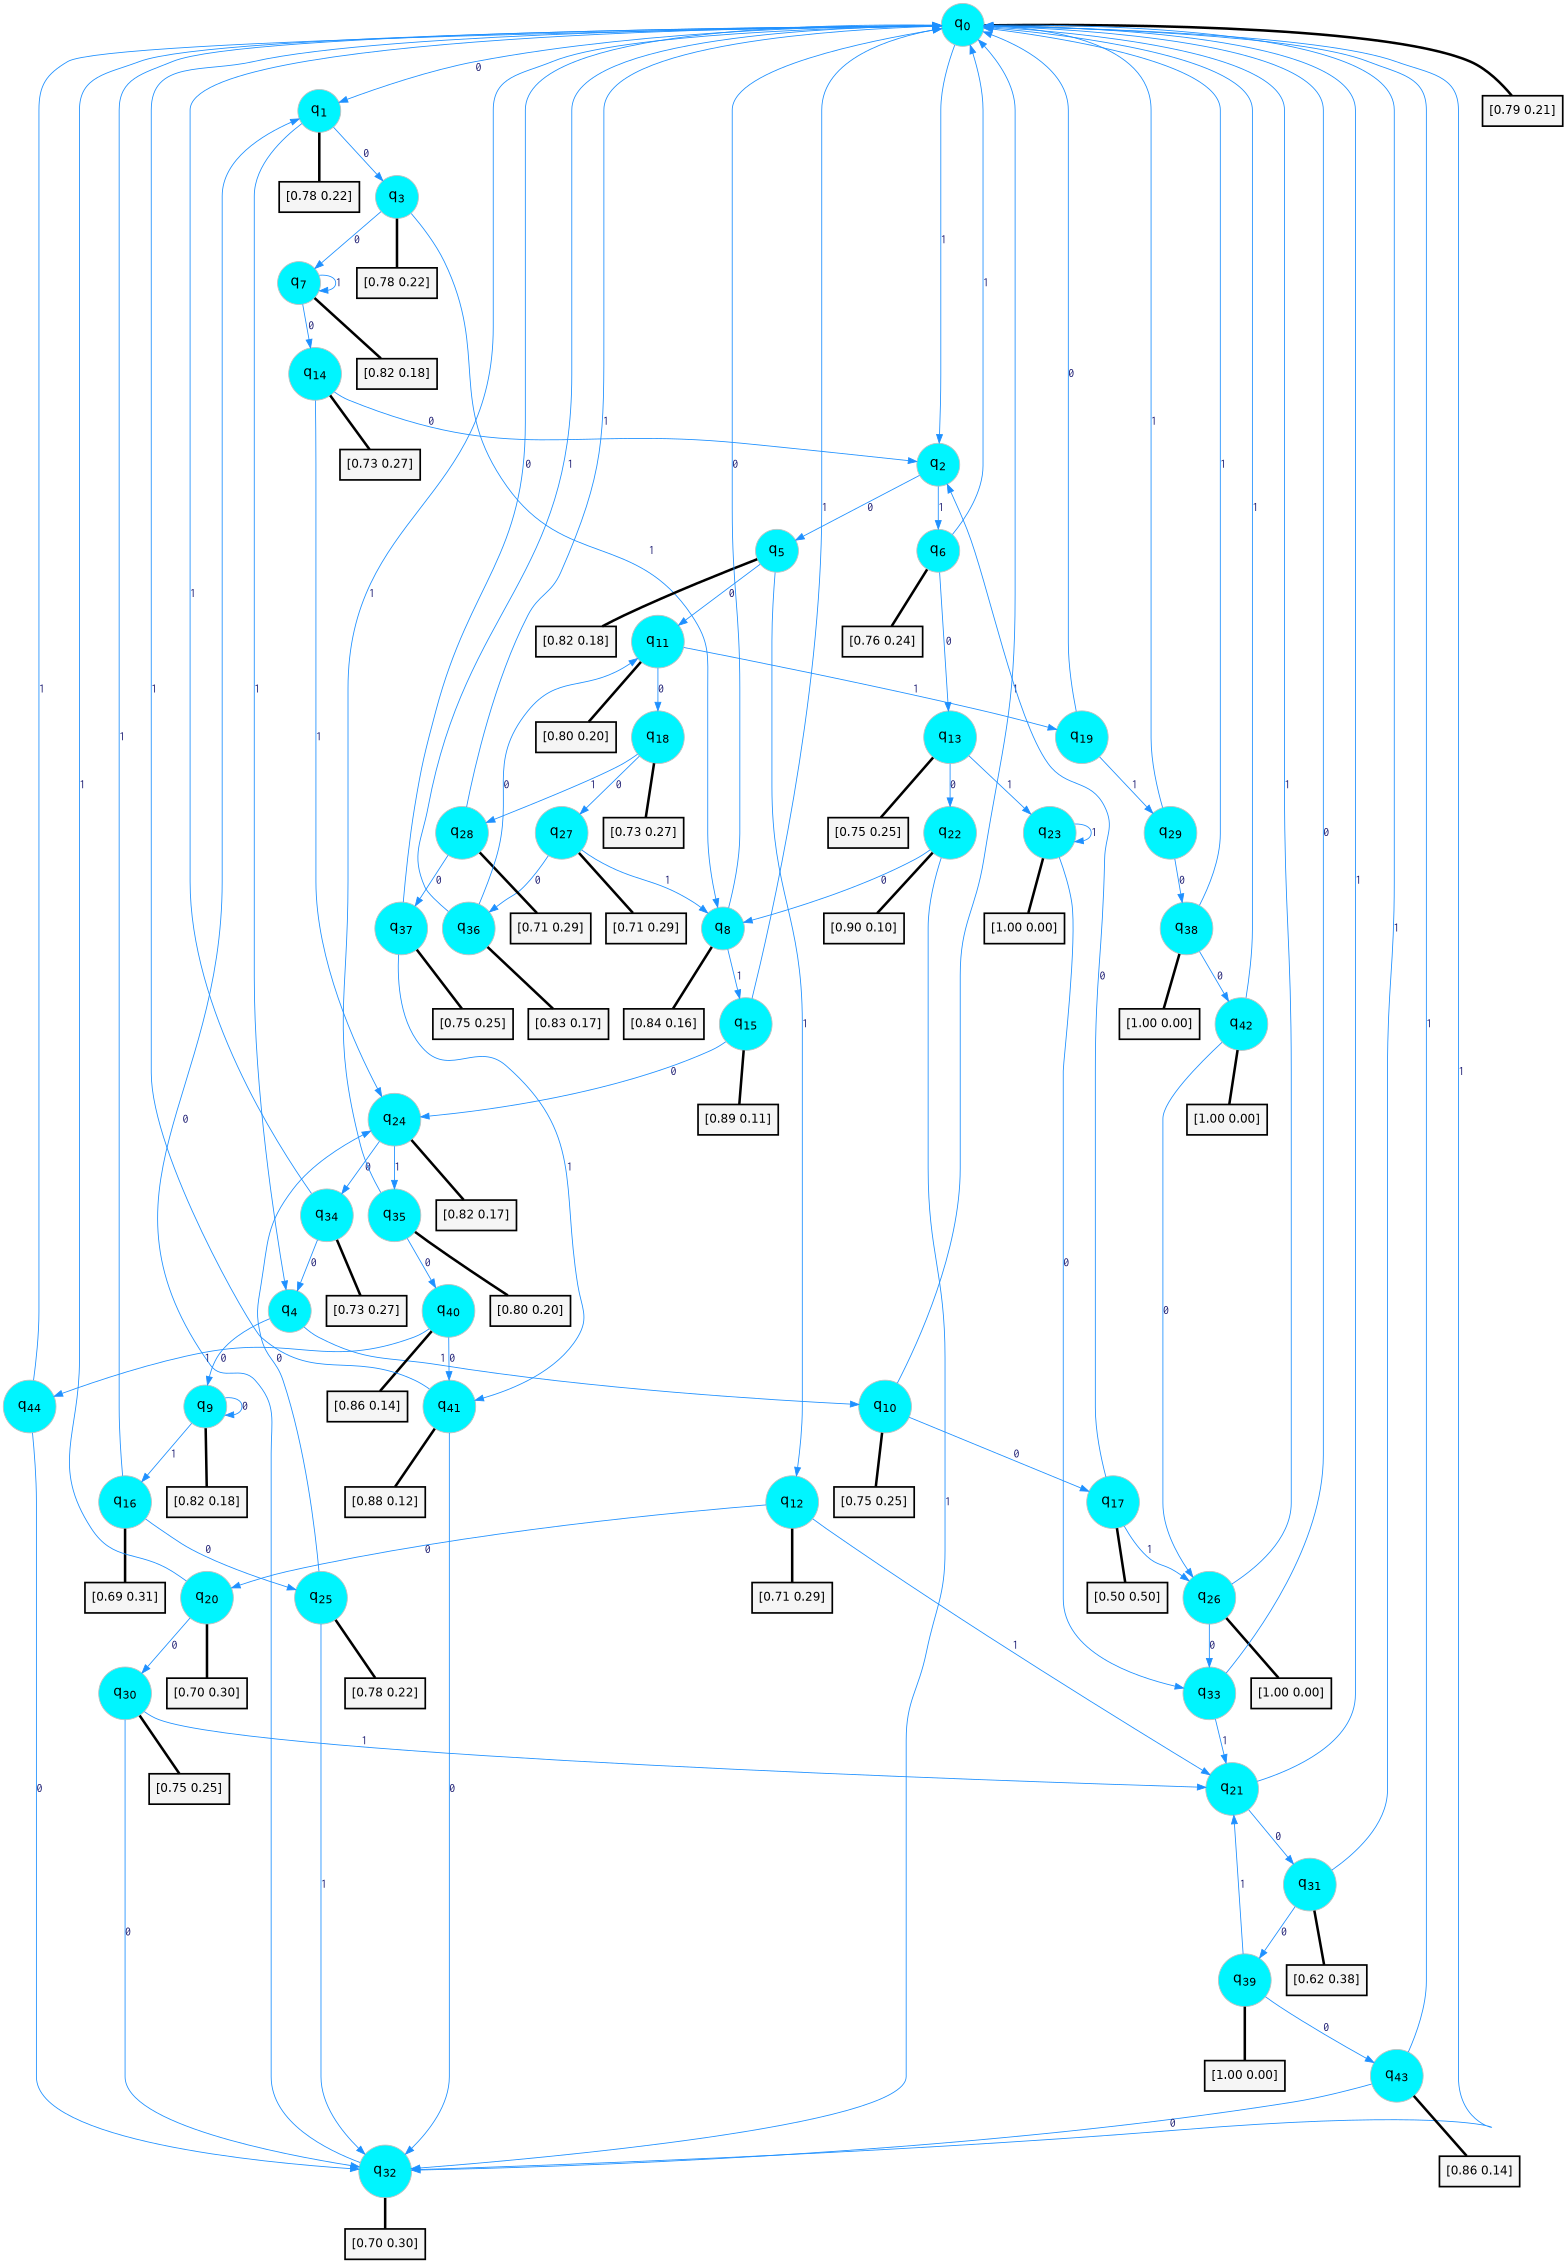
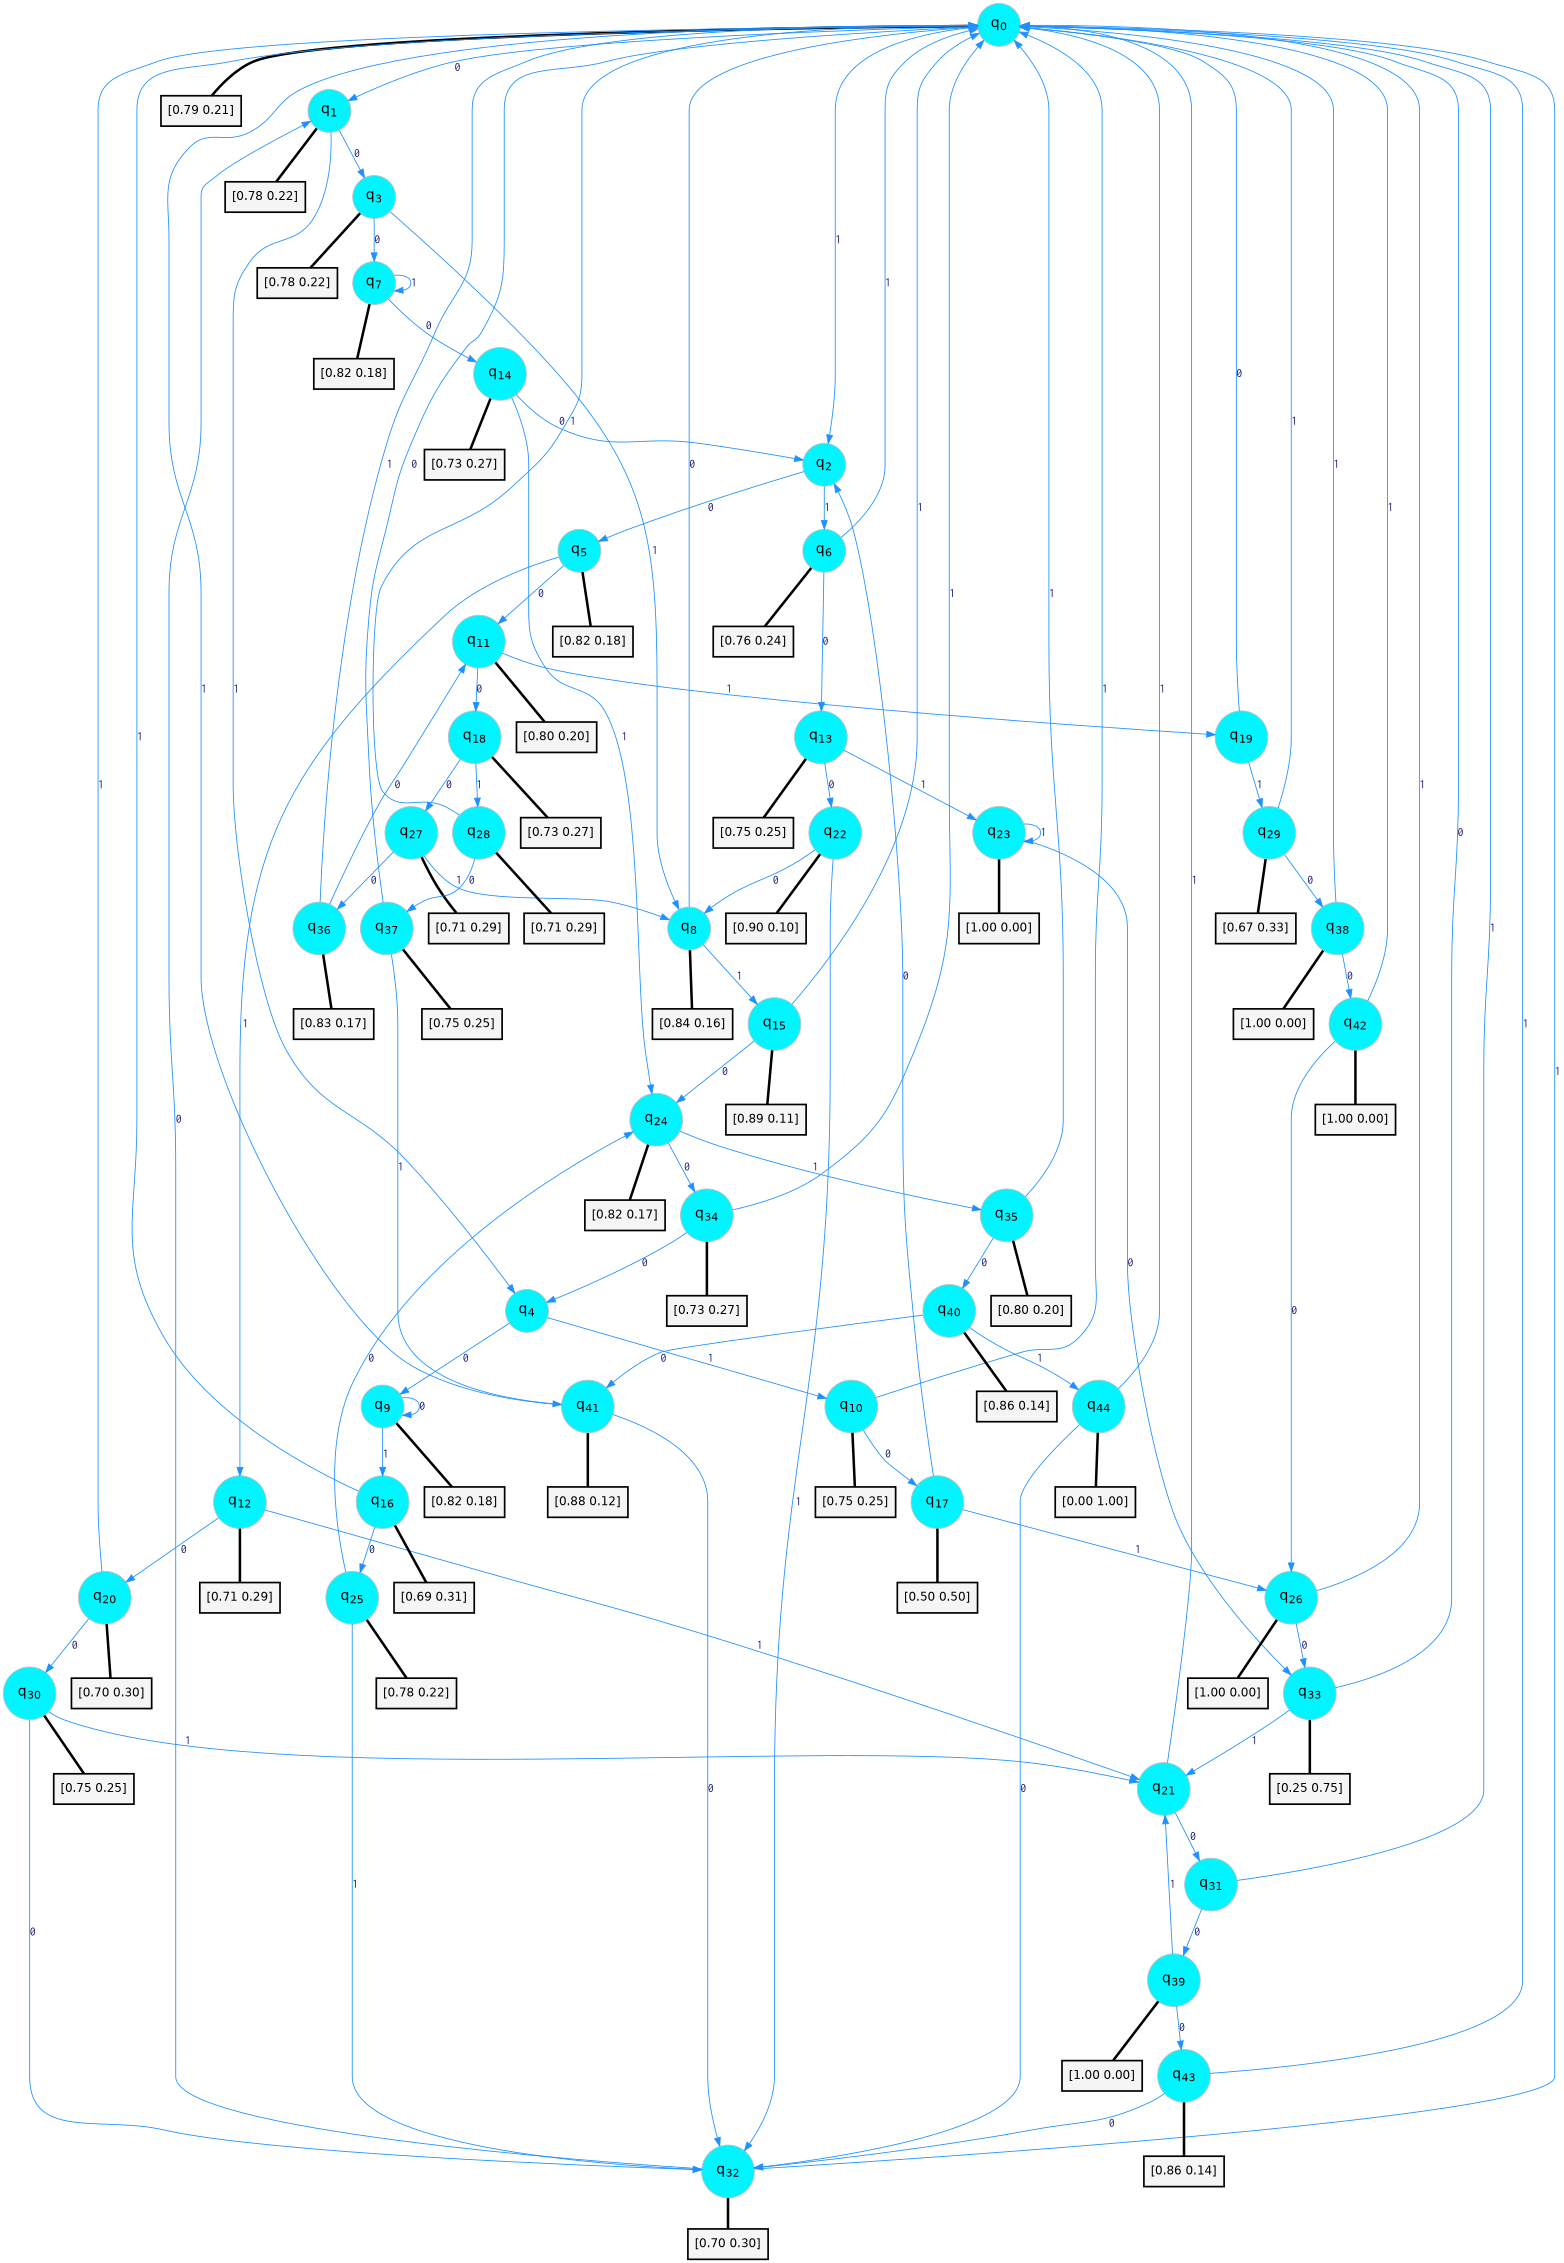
none -> (1256, 928)
none -> (1095, 1502)
none -> (1310, 1789)
(1327, 1980) -> none
